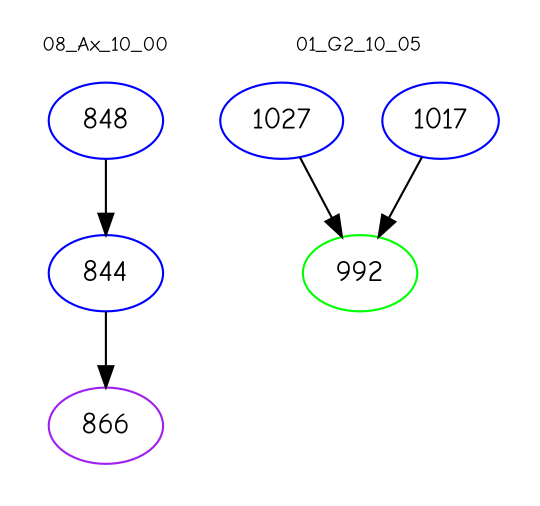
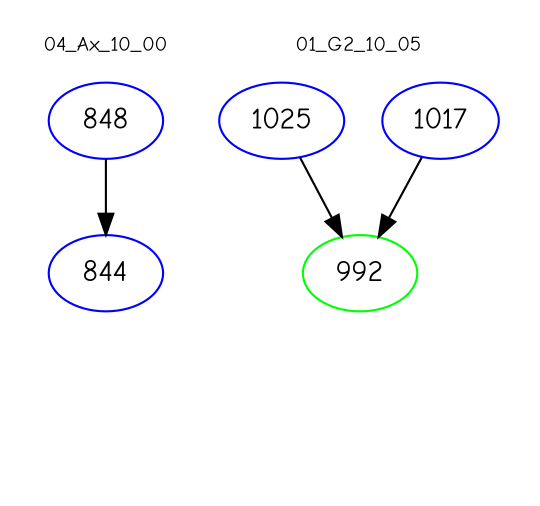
(106, 46) -> (106, 46)
(282, 121) -> (282, 121)
(106, 426) -> none
